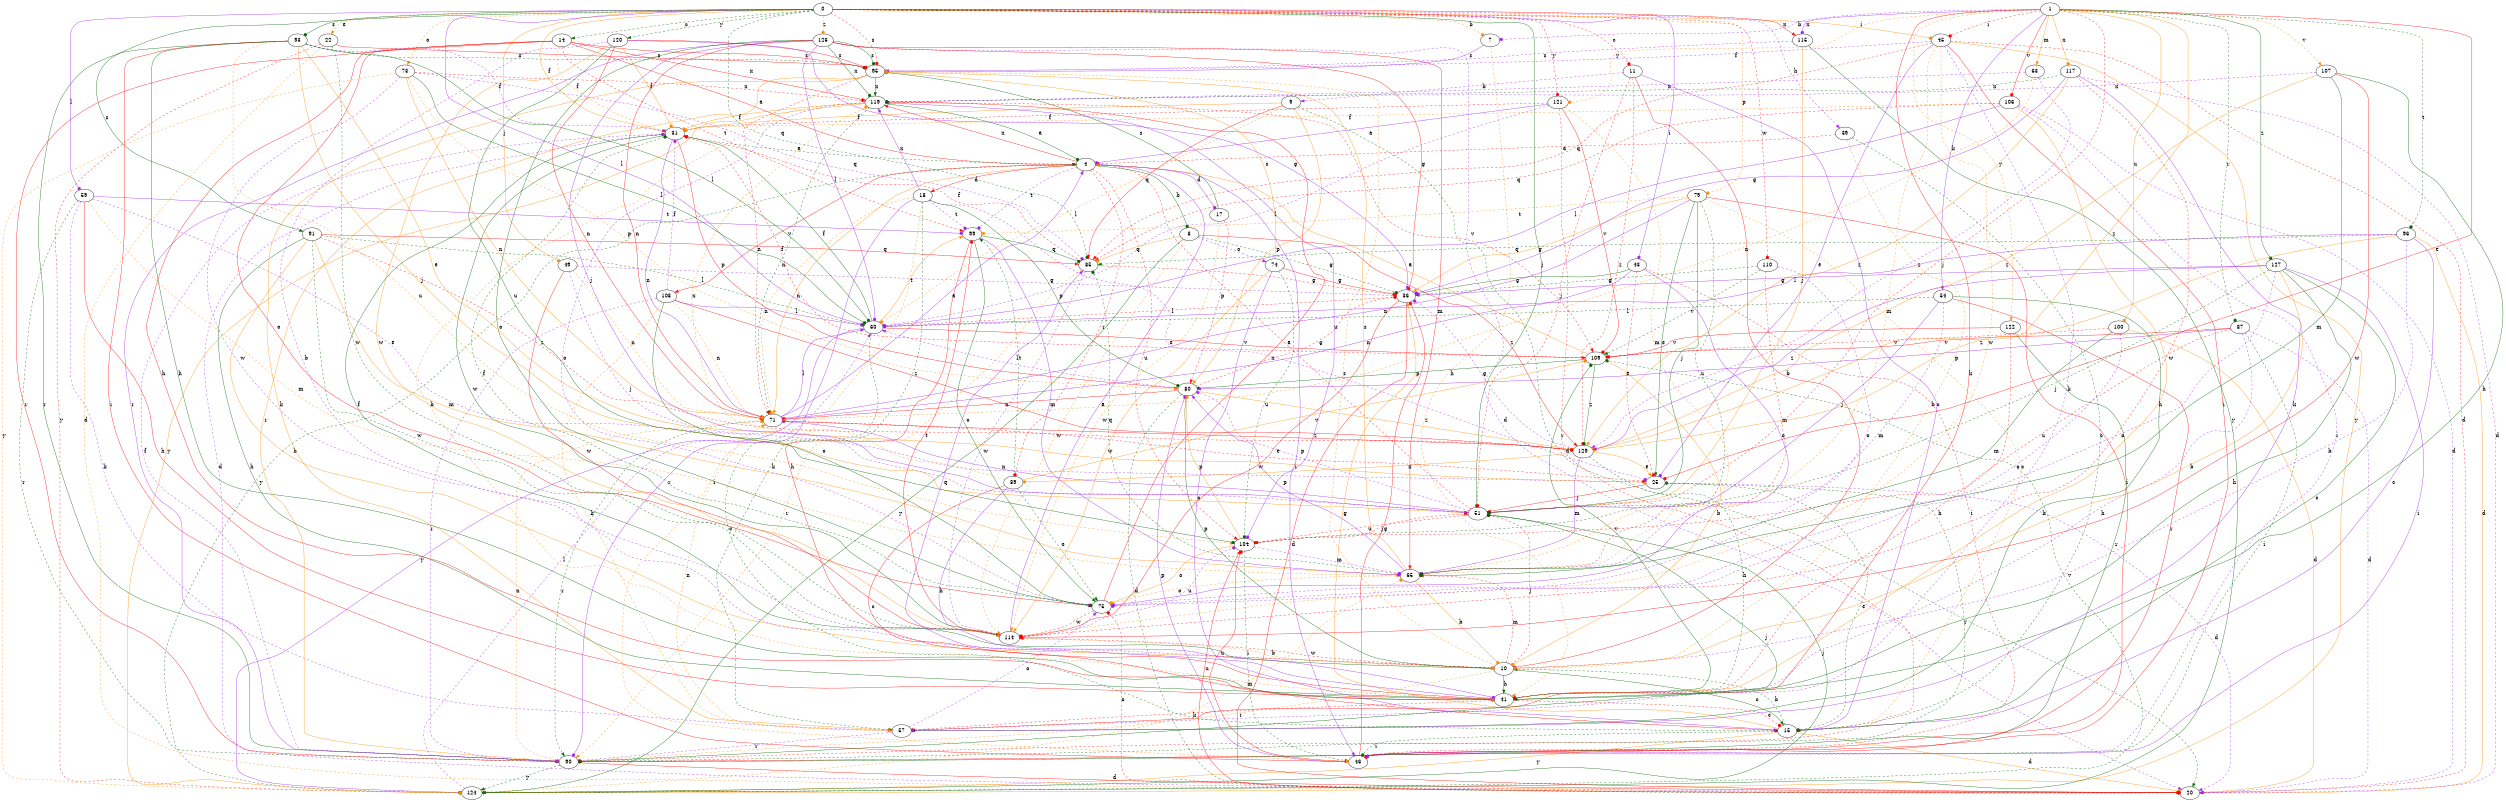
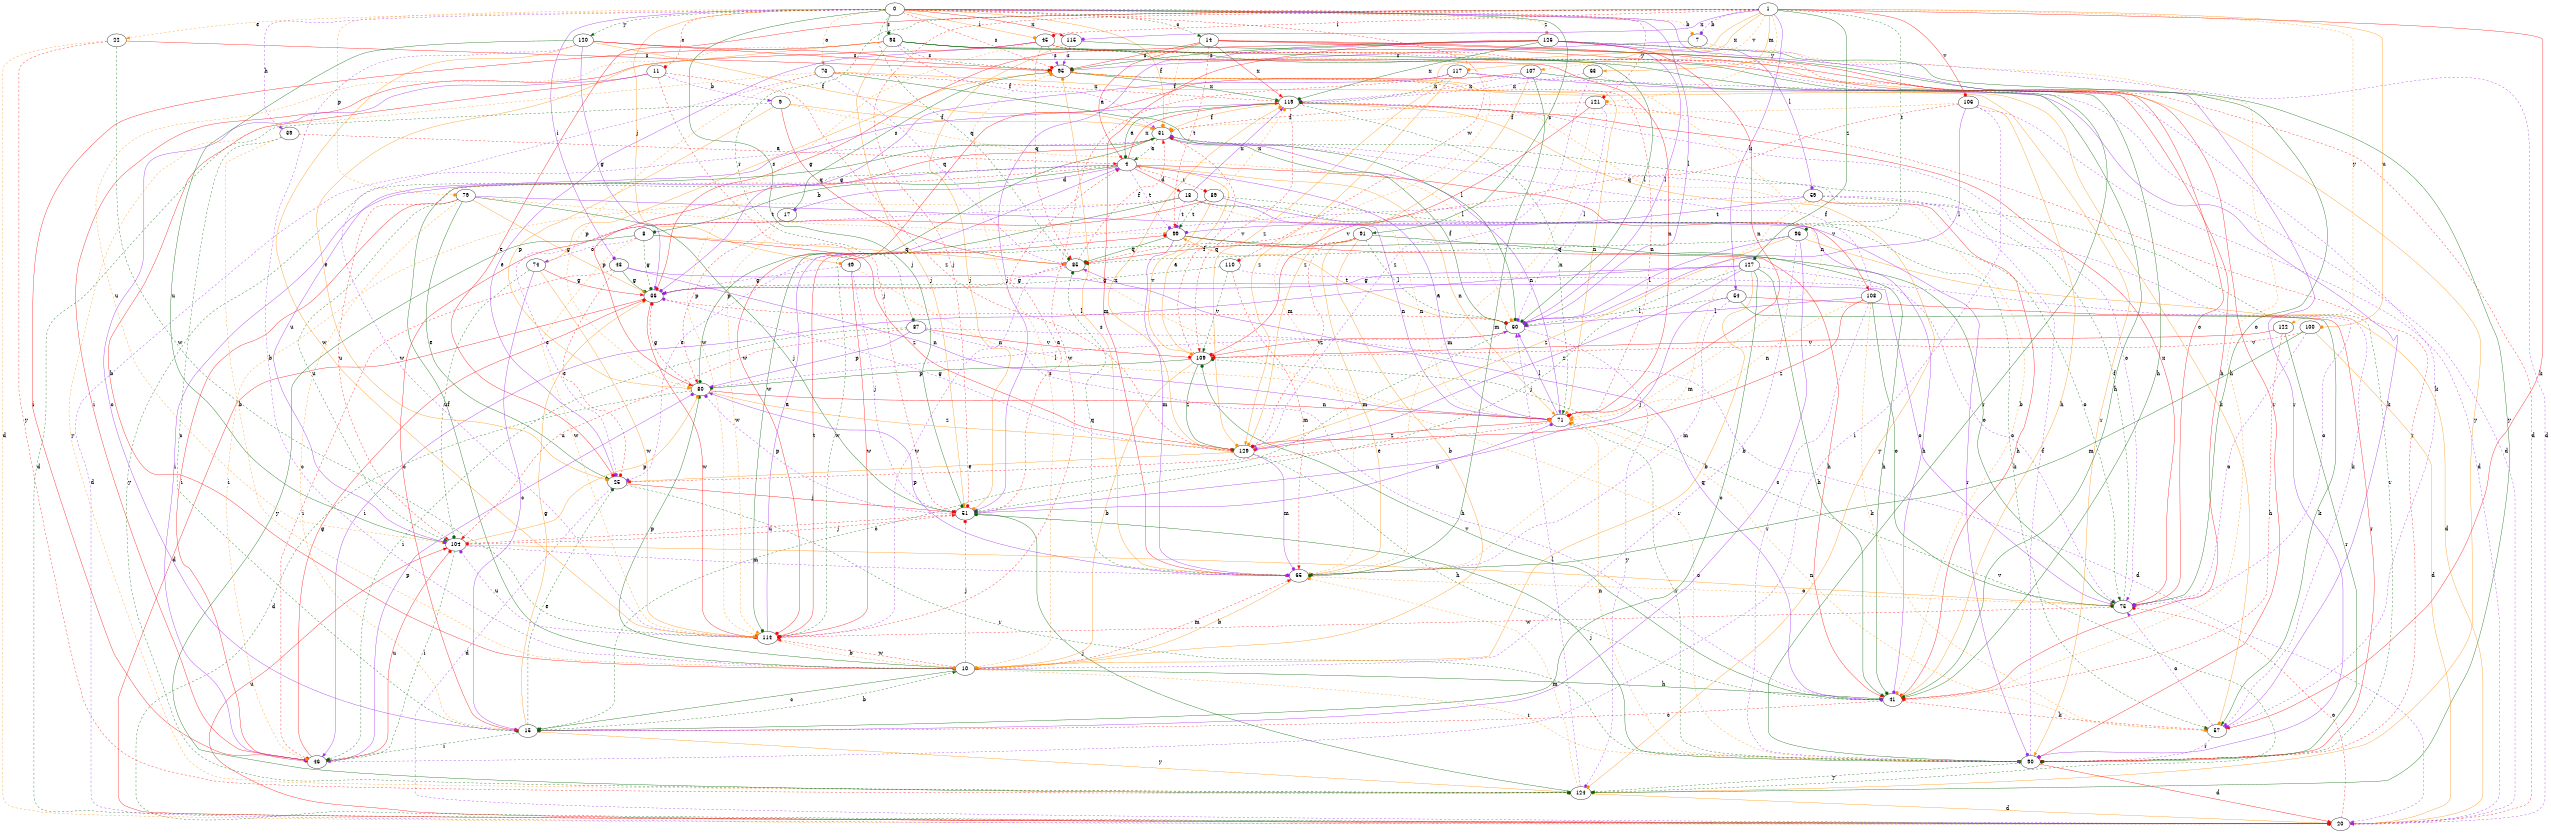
(1736, 56) -> (1055, 56)
(1323, 133) -> none
(1300, 471) -> (1122, 268)
(417, 560) -> (1626, 510)
(1987, 762) -> (1960, 809)
